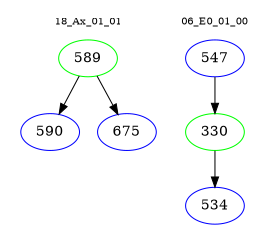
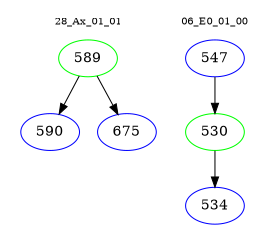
(89, 22) -> (89, 22)
(215, 132) -> (215, 132)
